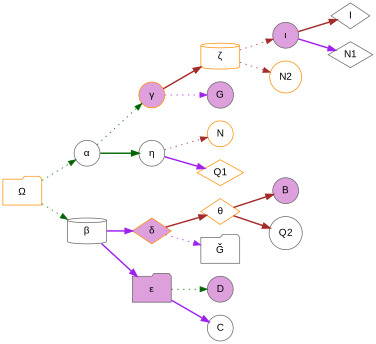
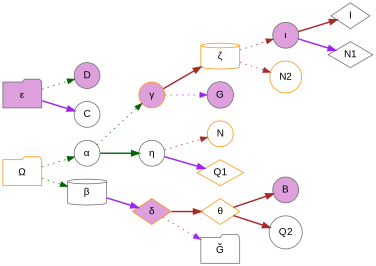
(116, 257) -> none
